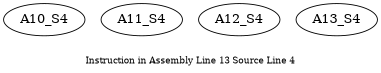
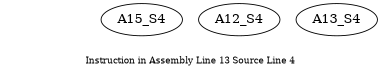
(44, 20) -> none
(142, 20) -> (142, 20)
